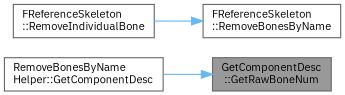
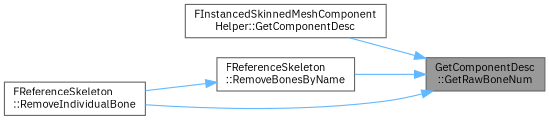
(84, 74) -> (286, 21)
none -> (385, 74)
none -> (284, 108)
